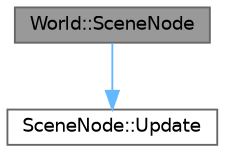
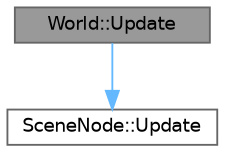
(112, 25) -> (112, 25)
